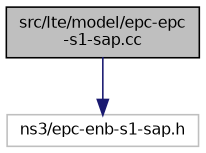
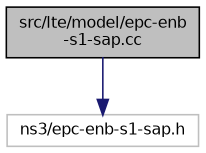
(103, 32) -> (103, 32)
